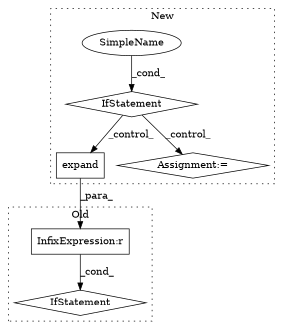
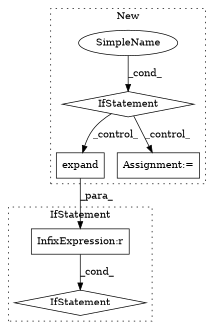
(193, 165) -> (158, 165)
(80, 215) -> (80, 215)
